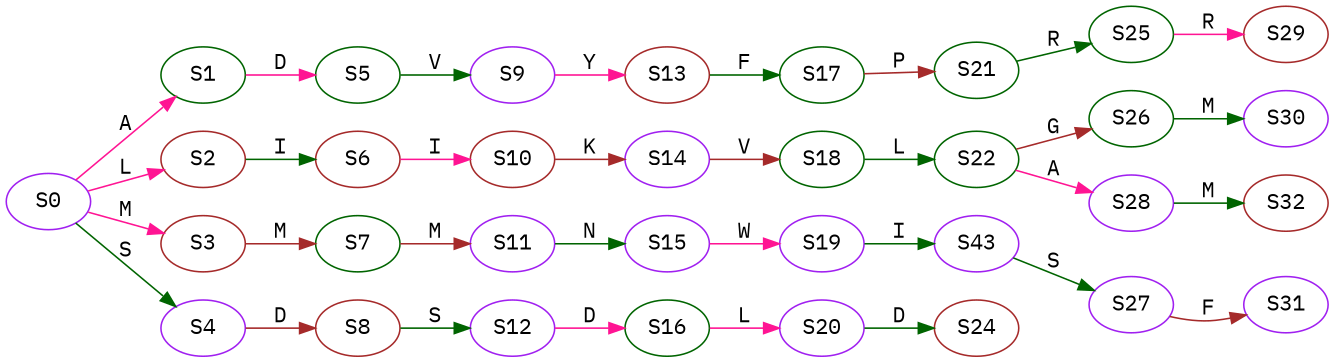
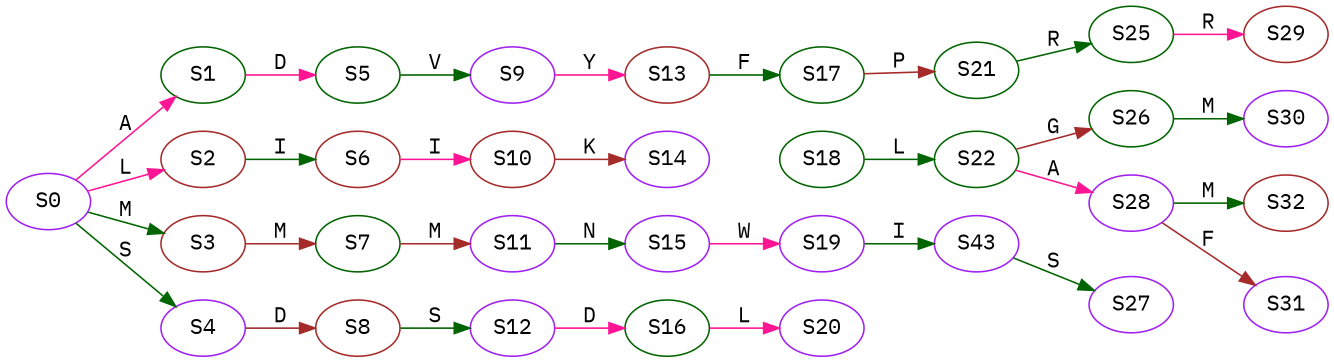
(737, 159) -> none
(118, 221) -> (118, 221)
(1200, 321) -> (1202, 249)
(977, 328) -> none
